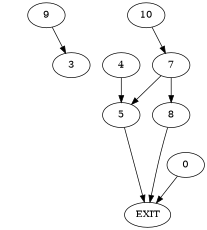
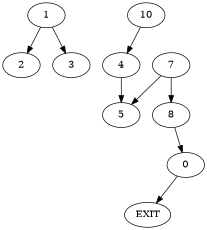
(46, 15) -> (46, 15)
(157, 37) -> (135, 37)
none -> (21, 65)
(133, 161) -> none
(159, 161) -> (177, 137)
